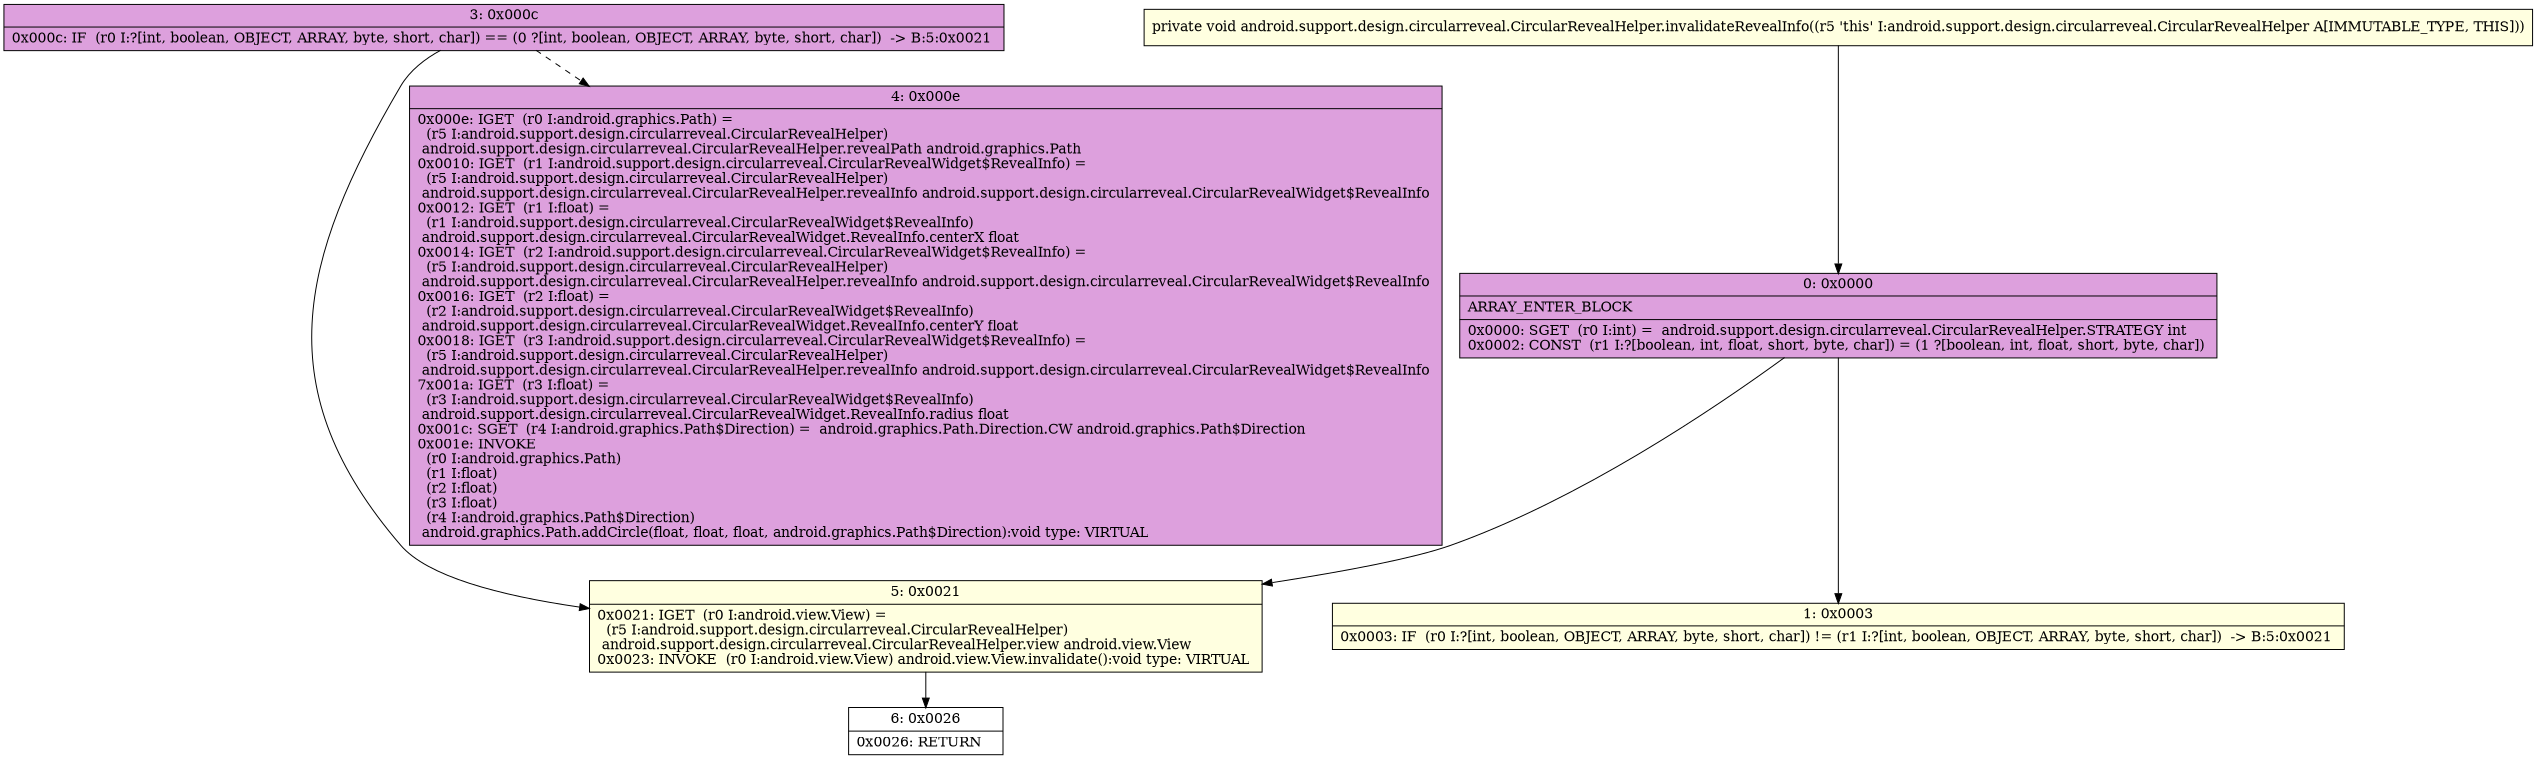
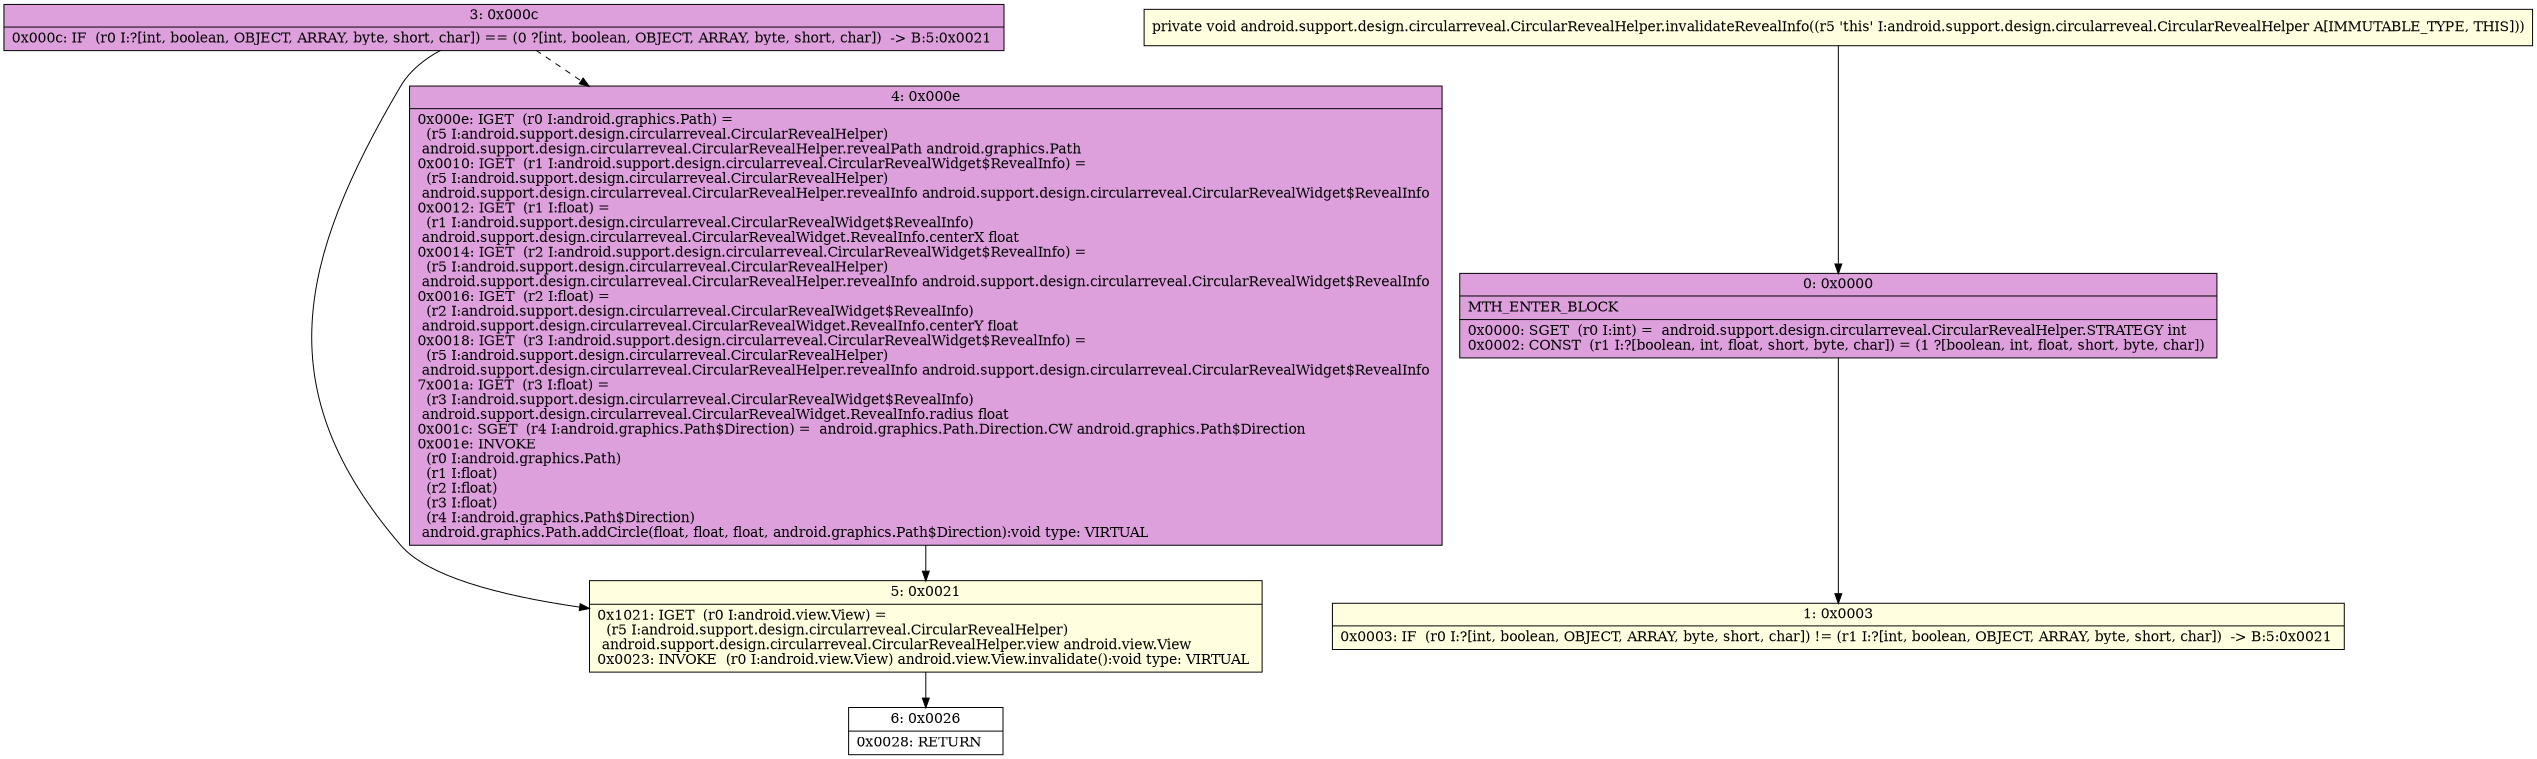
(1550, 307) -> (1543, 307)
(1543, 506) -> (926, 558)
(744, 616) -> (744, 616)
(926, 742) -> (926, 742)
